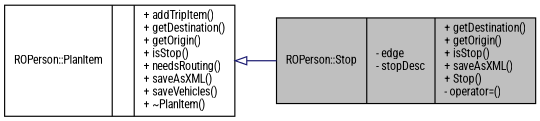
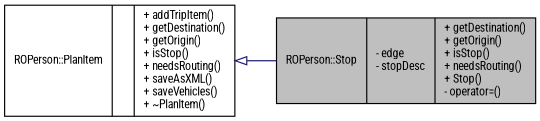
(479, 67) -> (483, 67)
